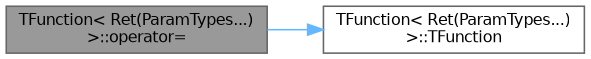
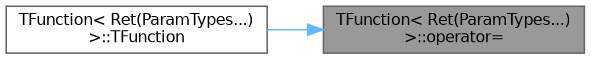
(287, 30) -> (287, 30)
